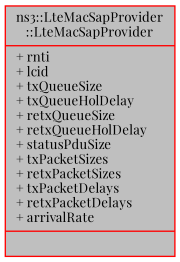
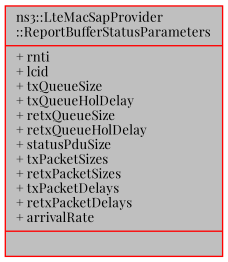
(90, 32) -> (114, 32)
